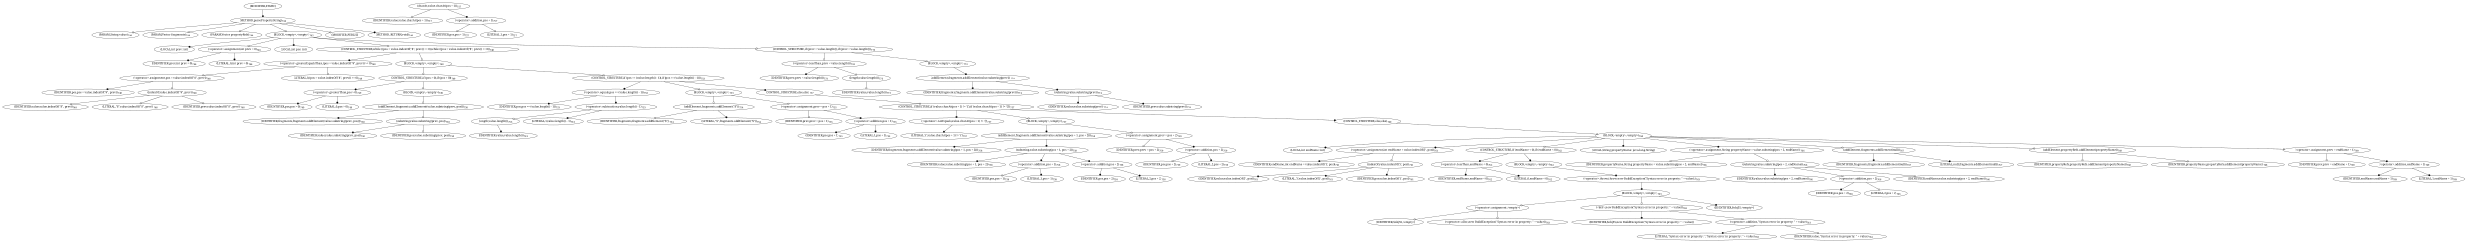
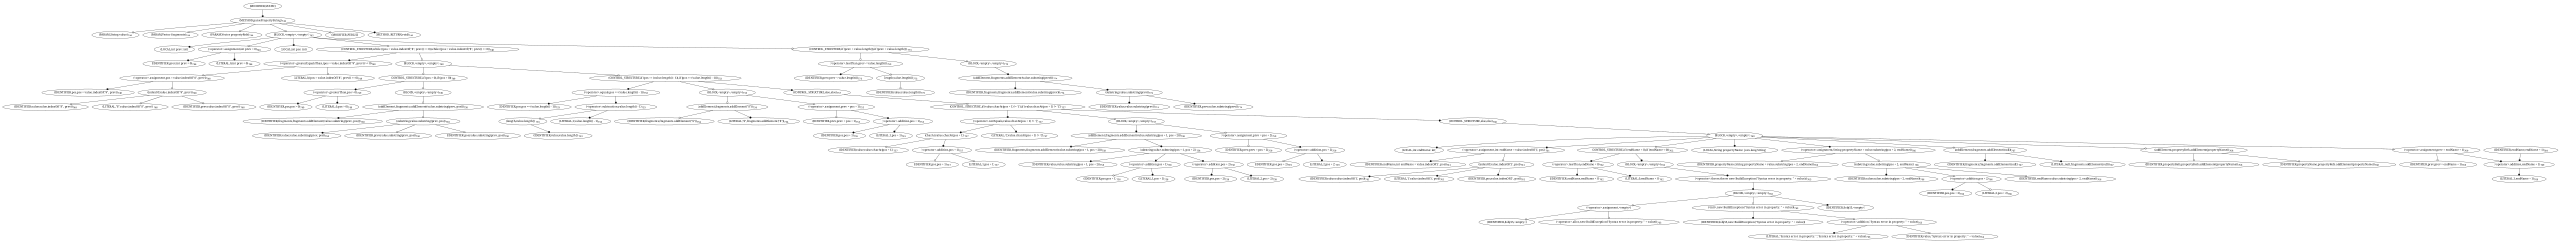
none -> (978, 129)
none -> (388, 136)
(2388, 172) -> (2520, 157)
